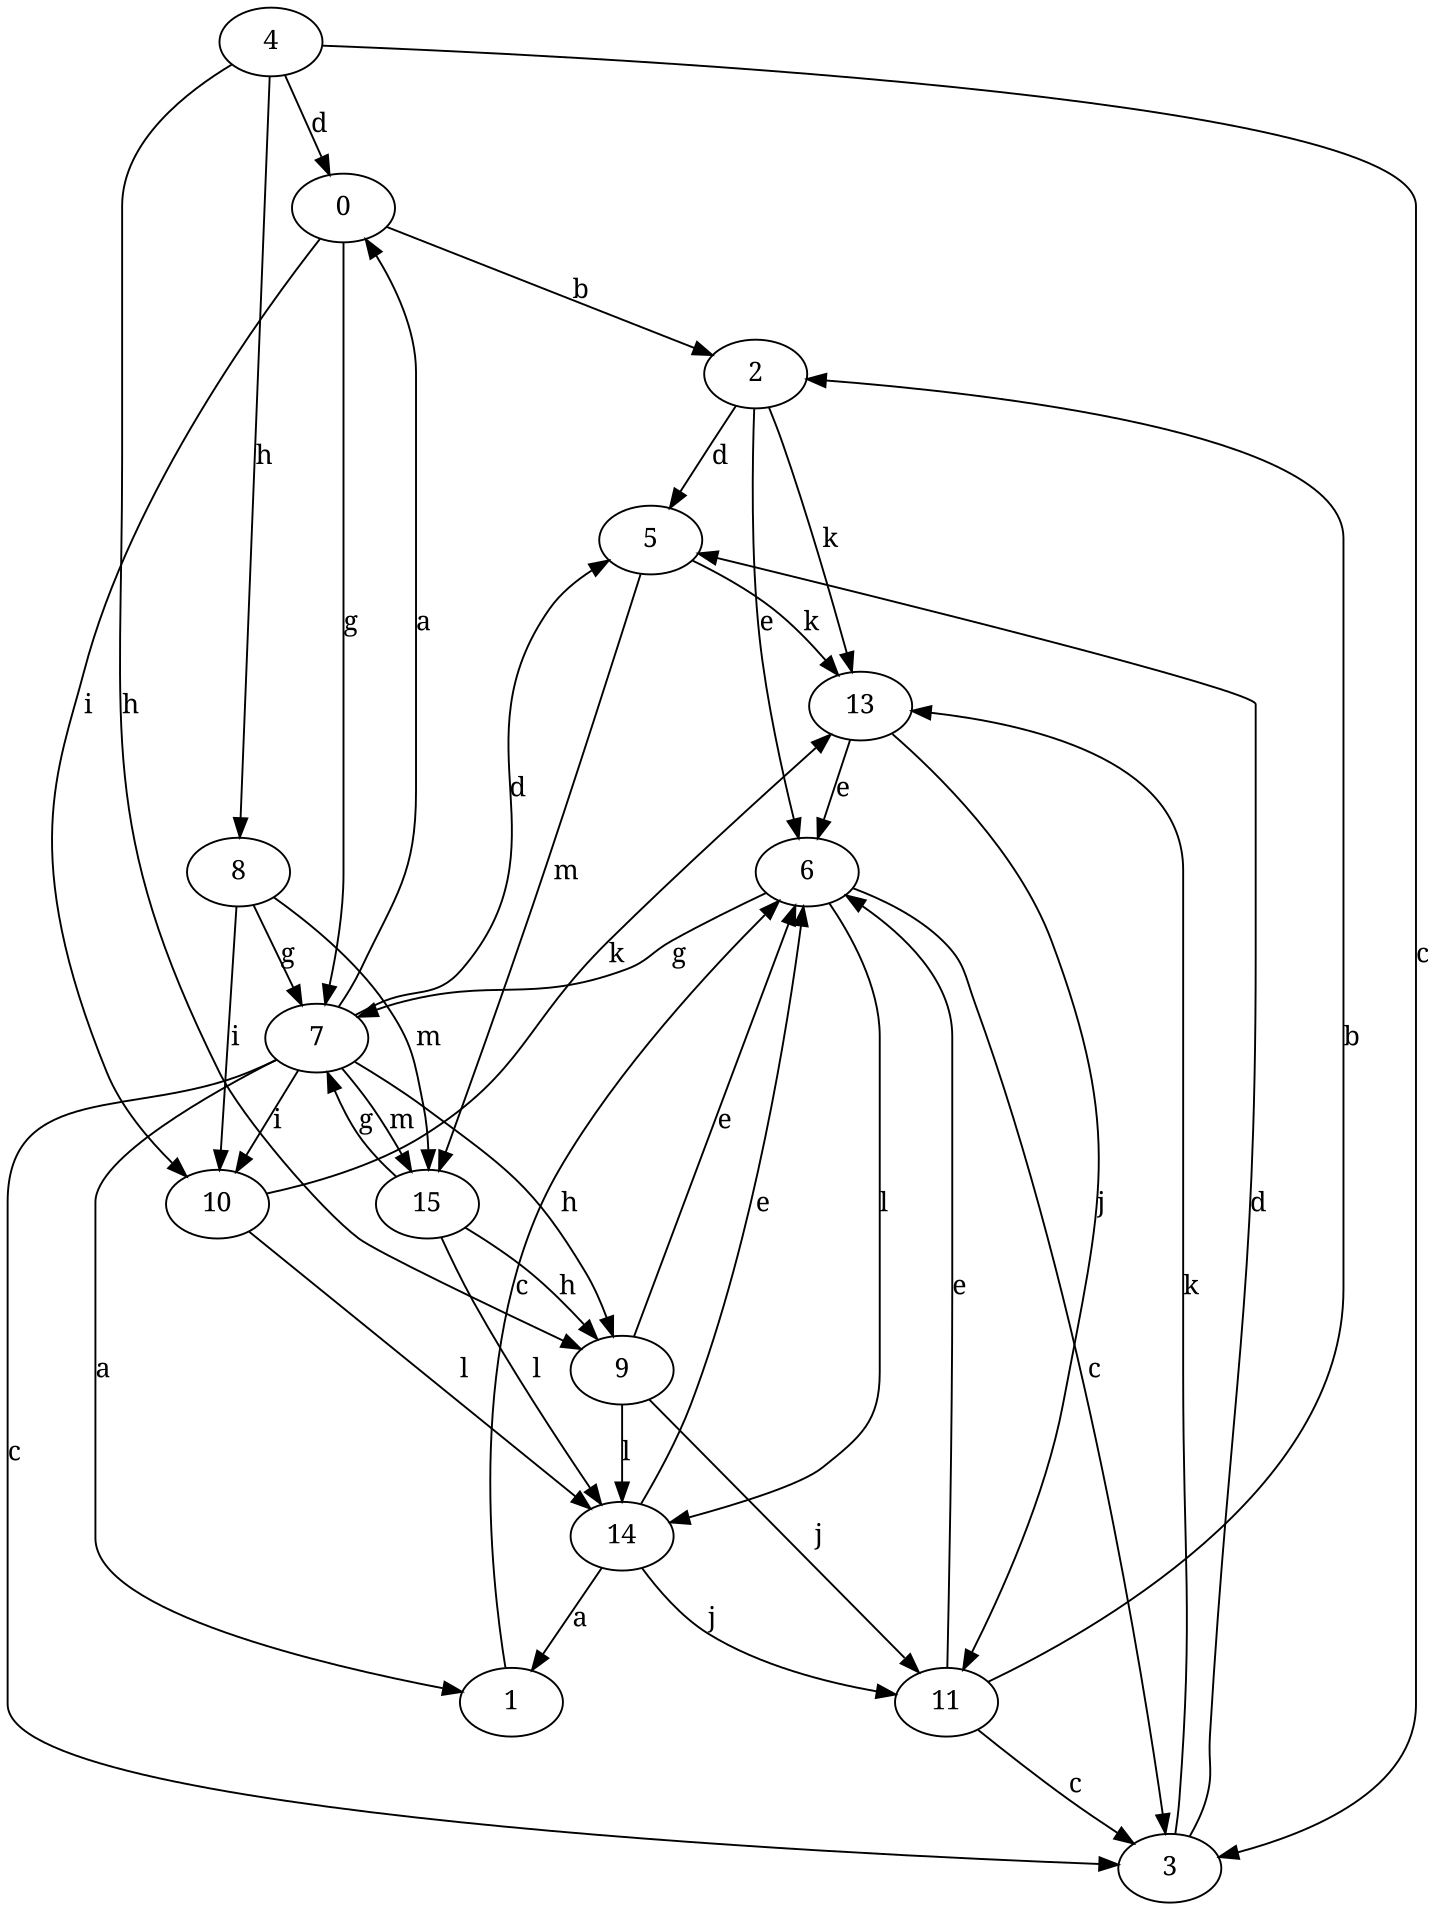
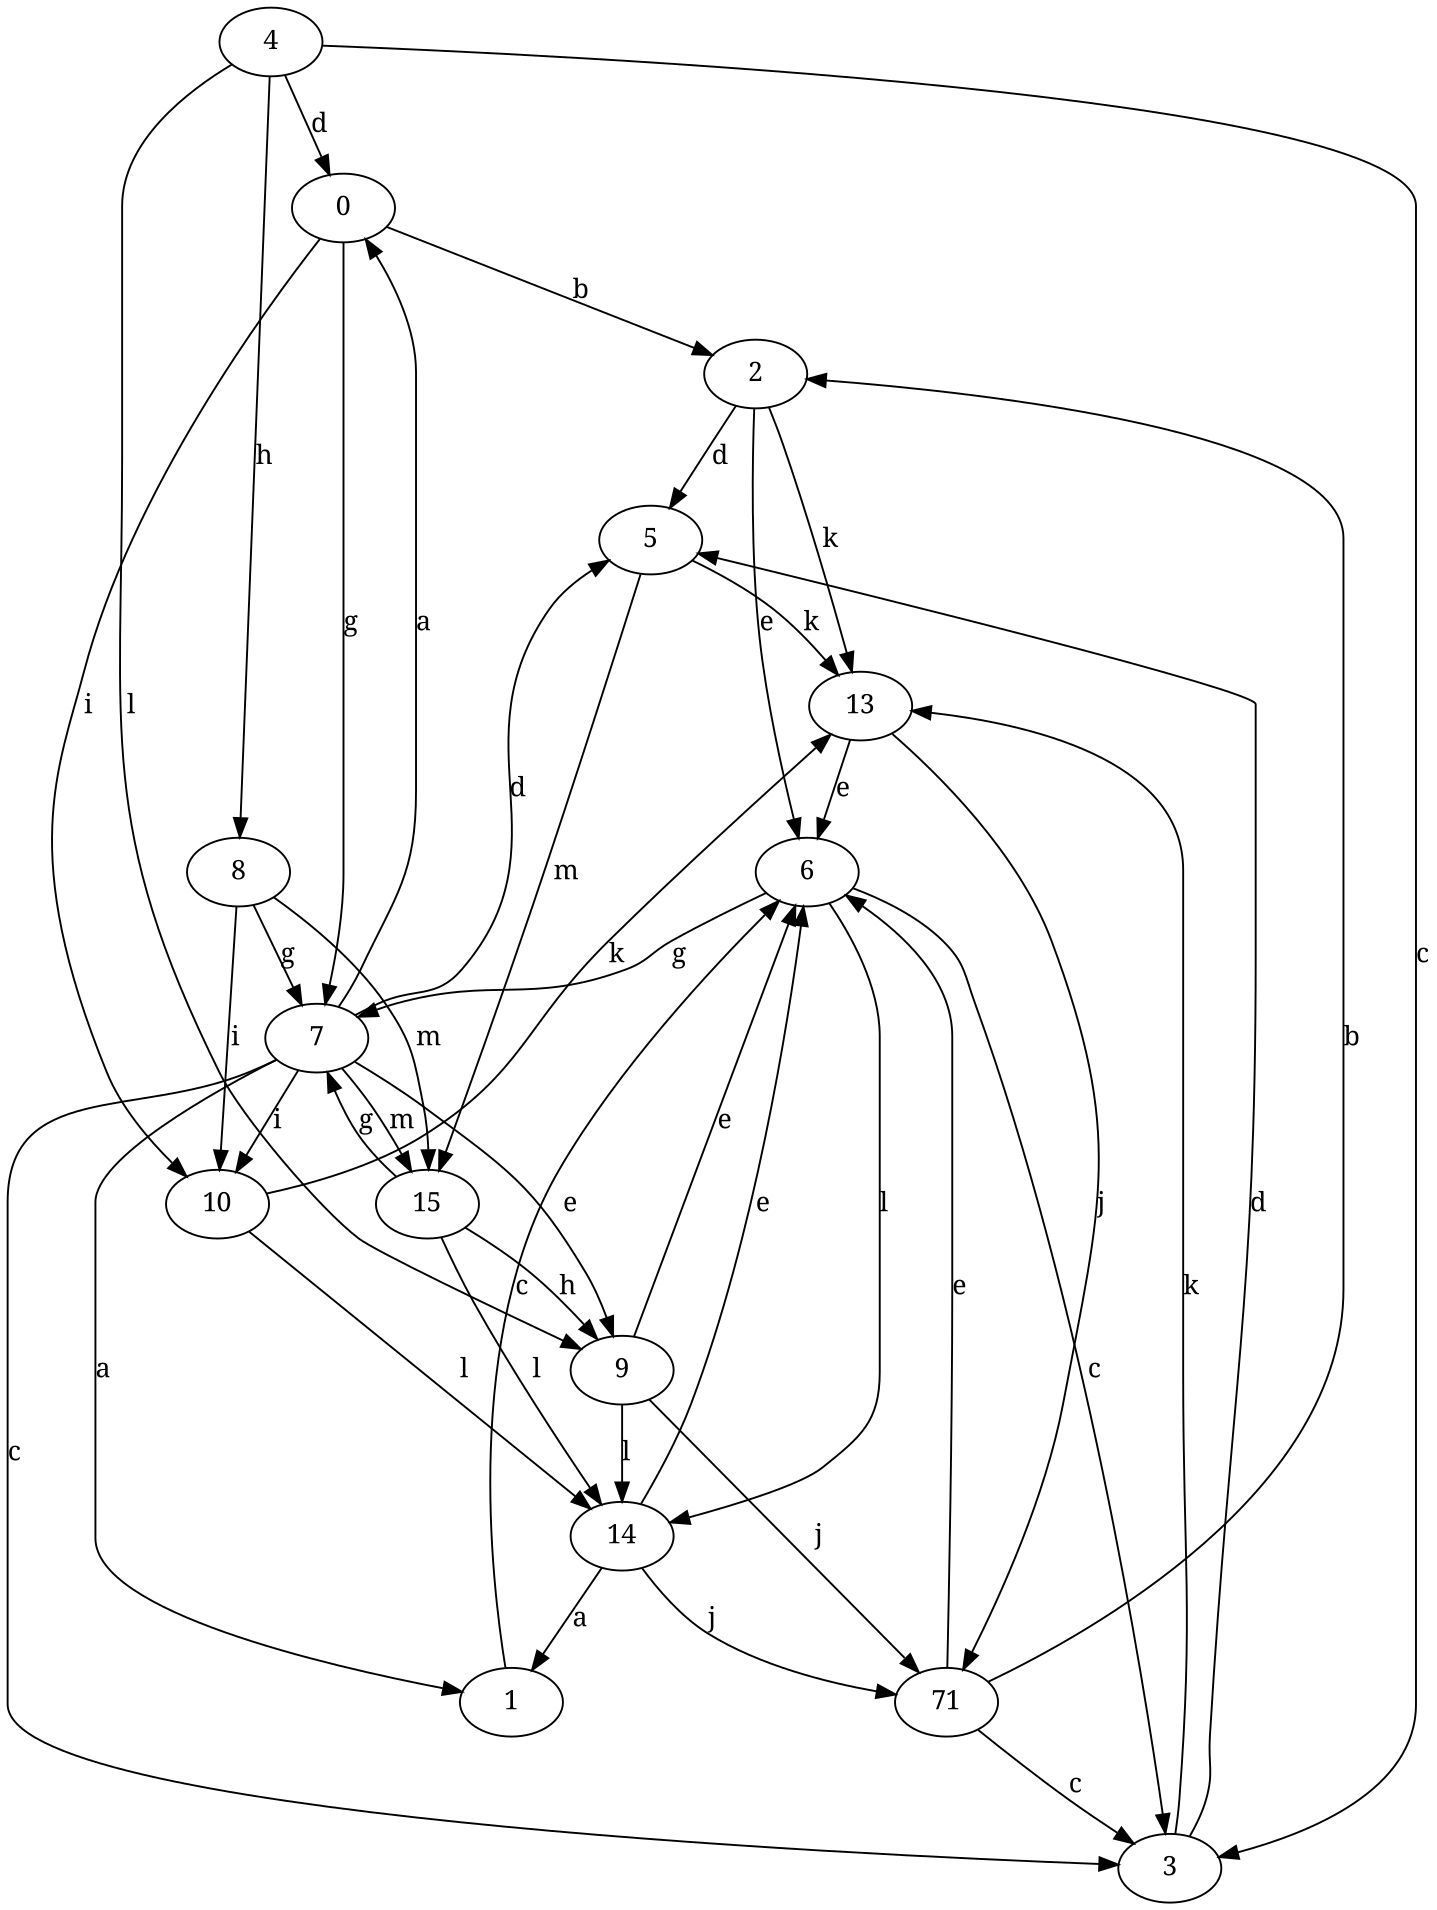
(132, 706) -> (132, 706)
(571, 1204) -> (571, 1204)
(947, 1702) -> (947, 1702)
